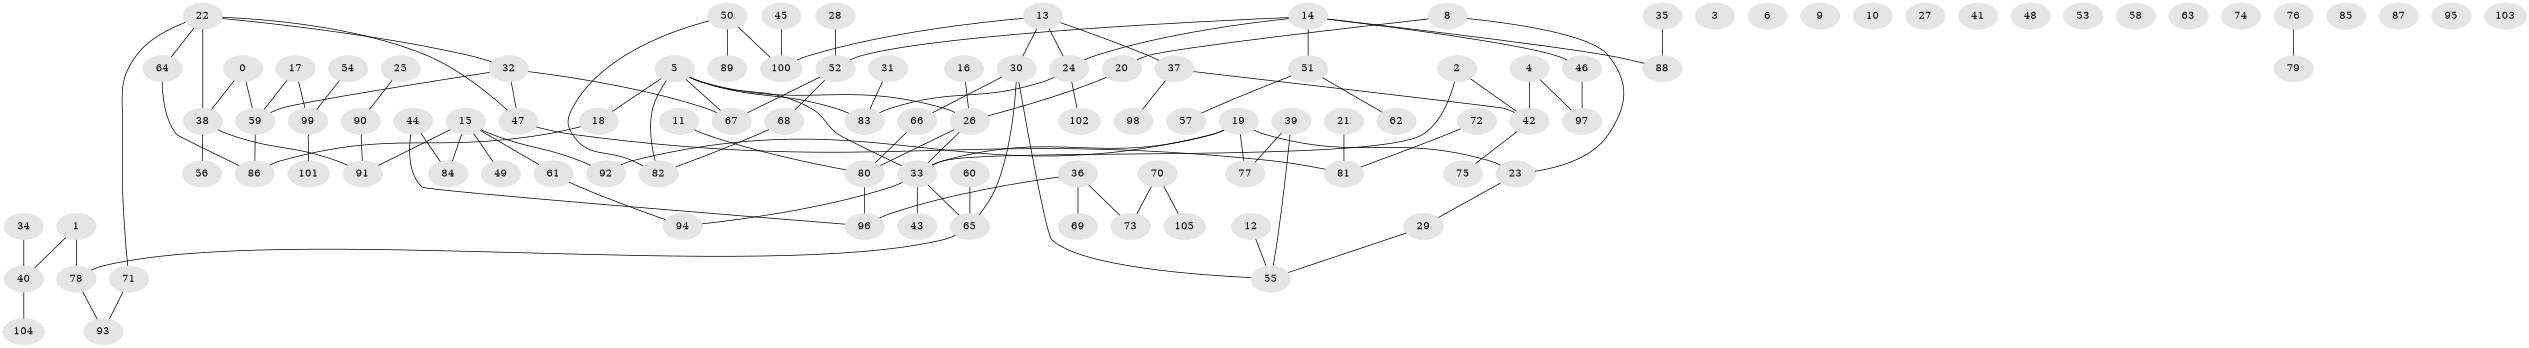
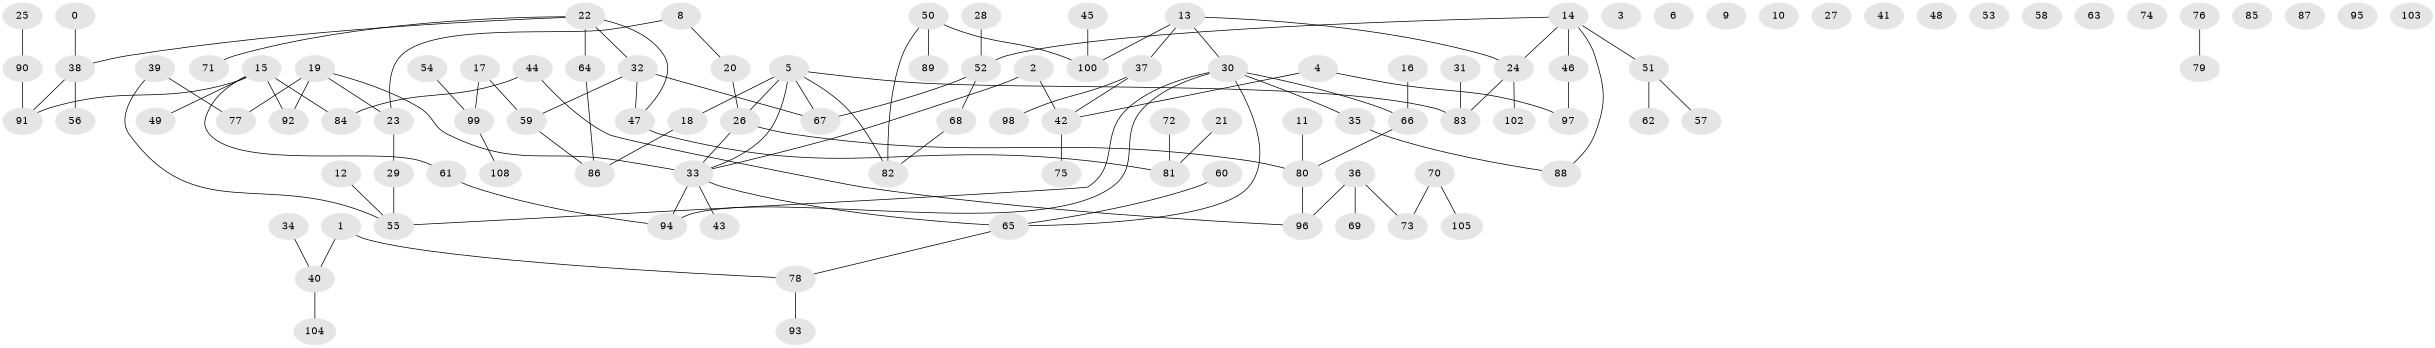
(966, 90) -> (1408, 95)
(249, 95) -> none
none -> (1302, 97)
(309, 174) -> (500, 174)
none -> (980, 213)
(116, 305) -> none
